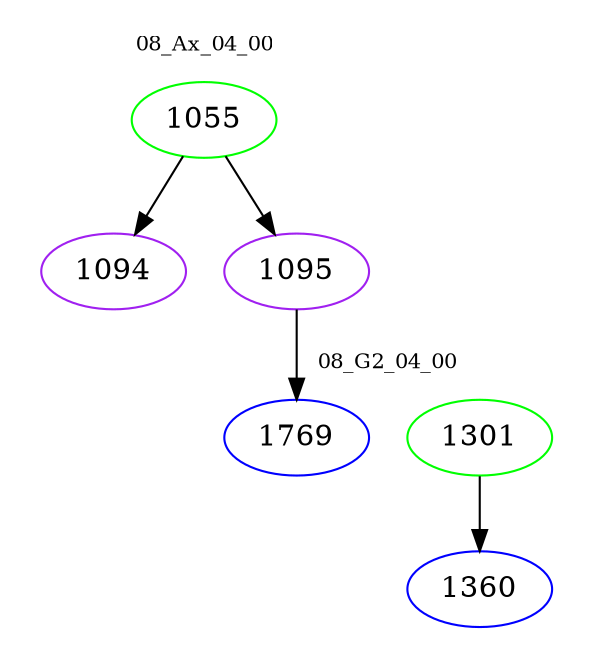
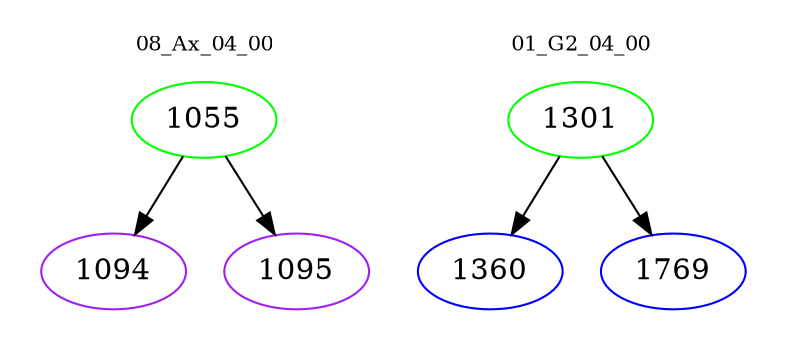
(297, 356) -> (621, 186)
(388, 363) -> (582, 45)
